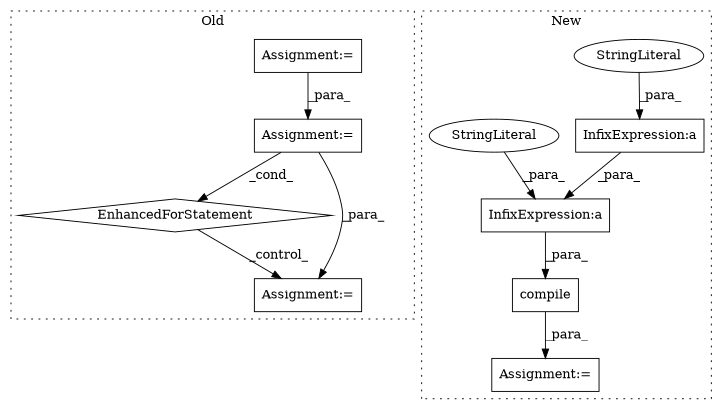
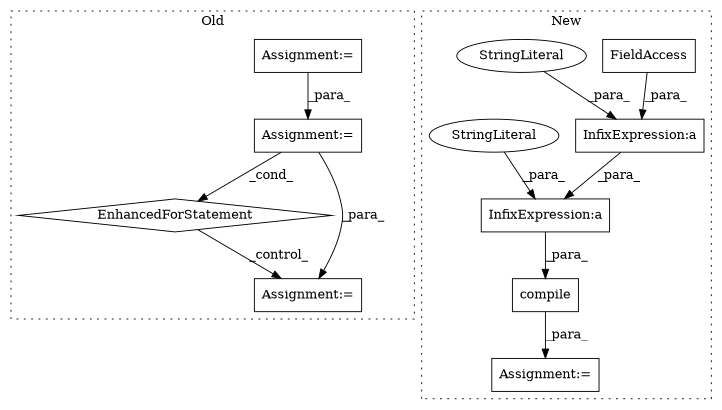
none -> (649, 56)
